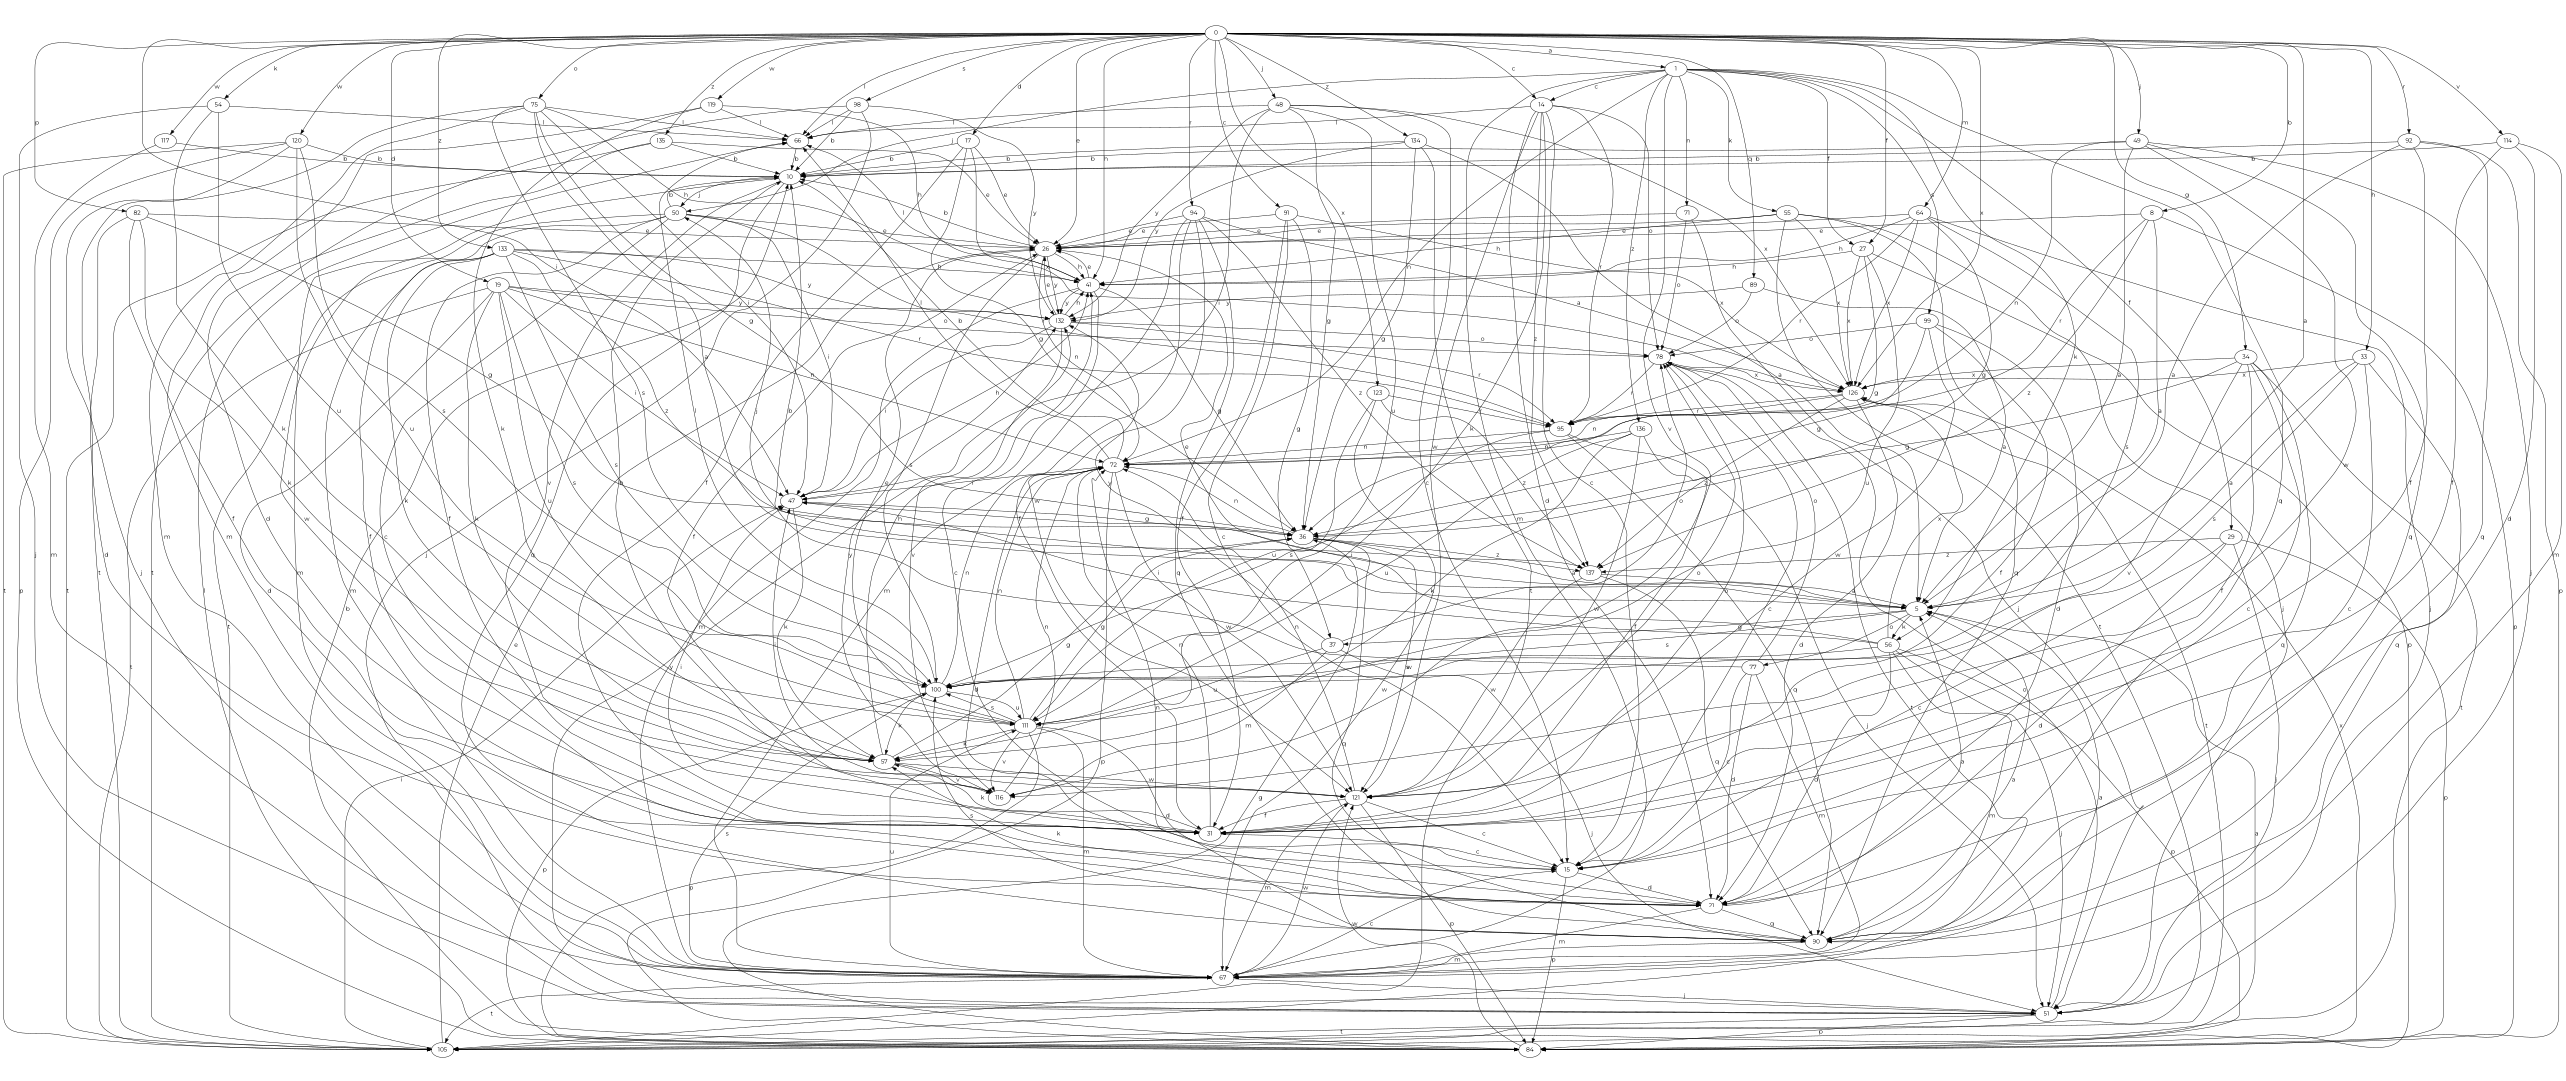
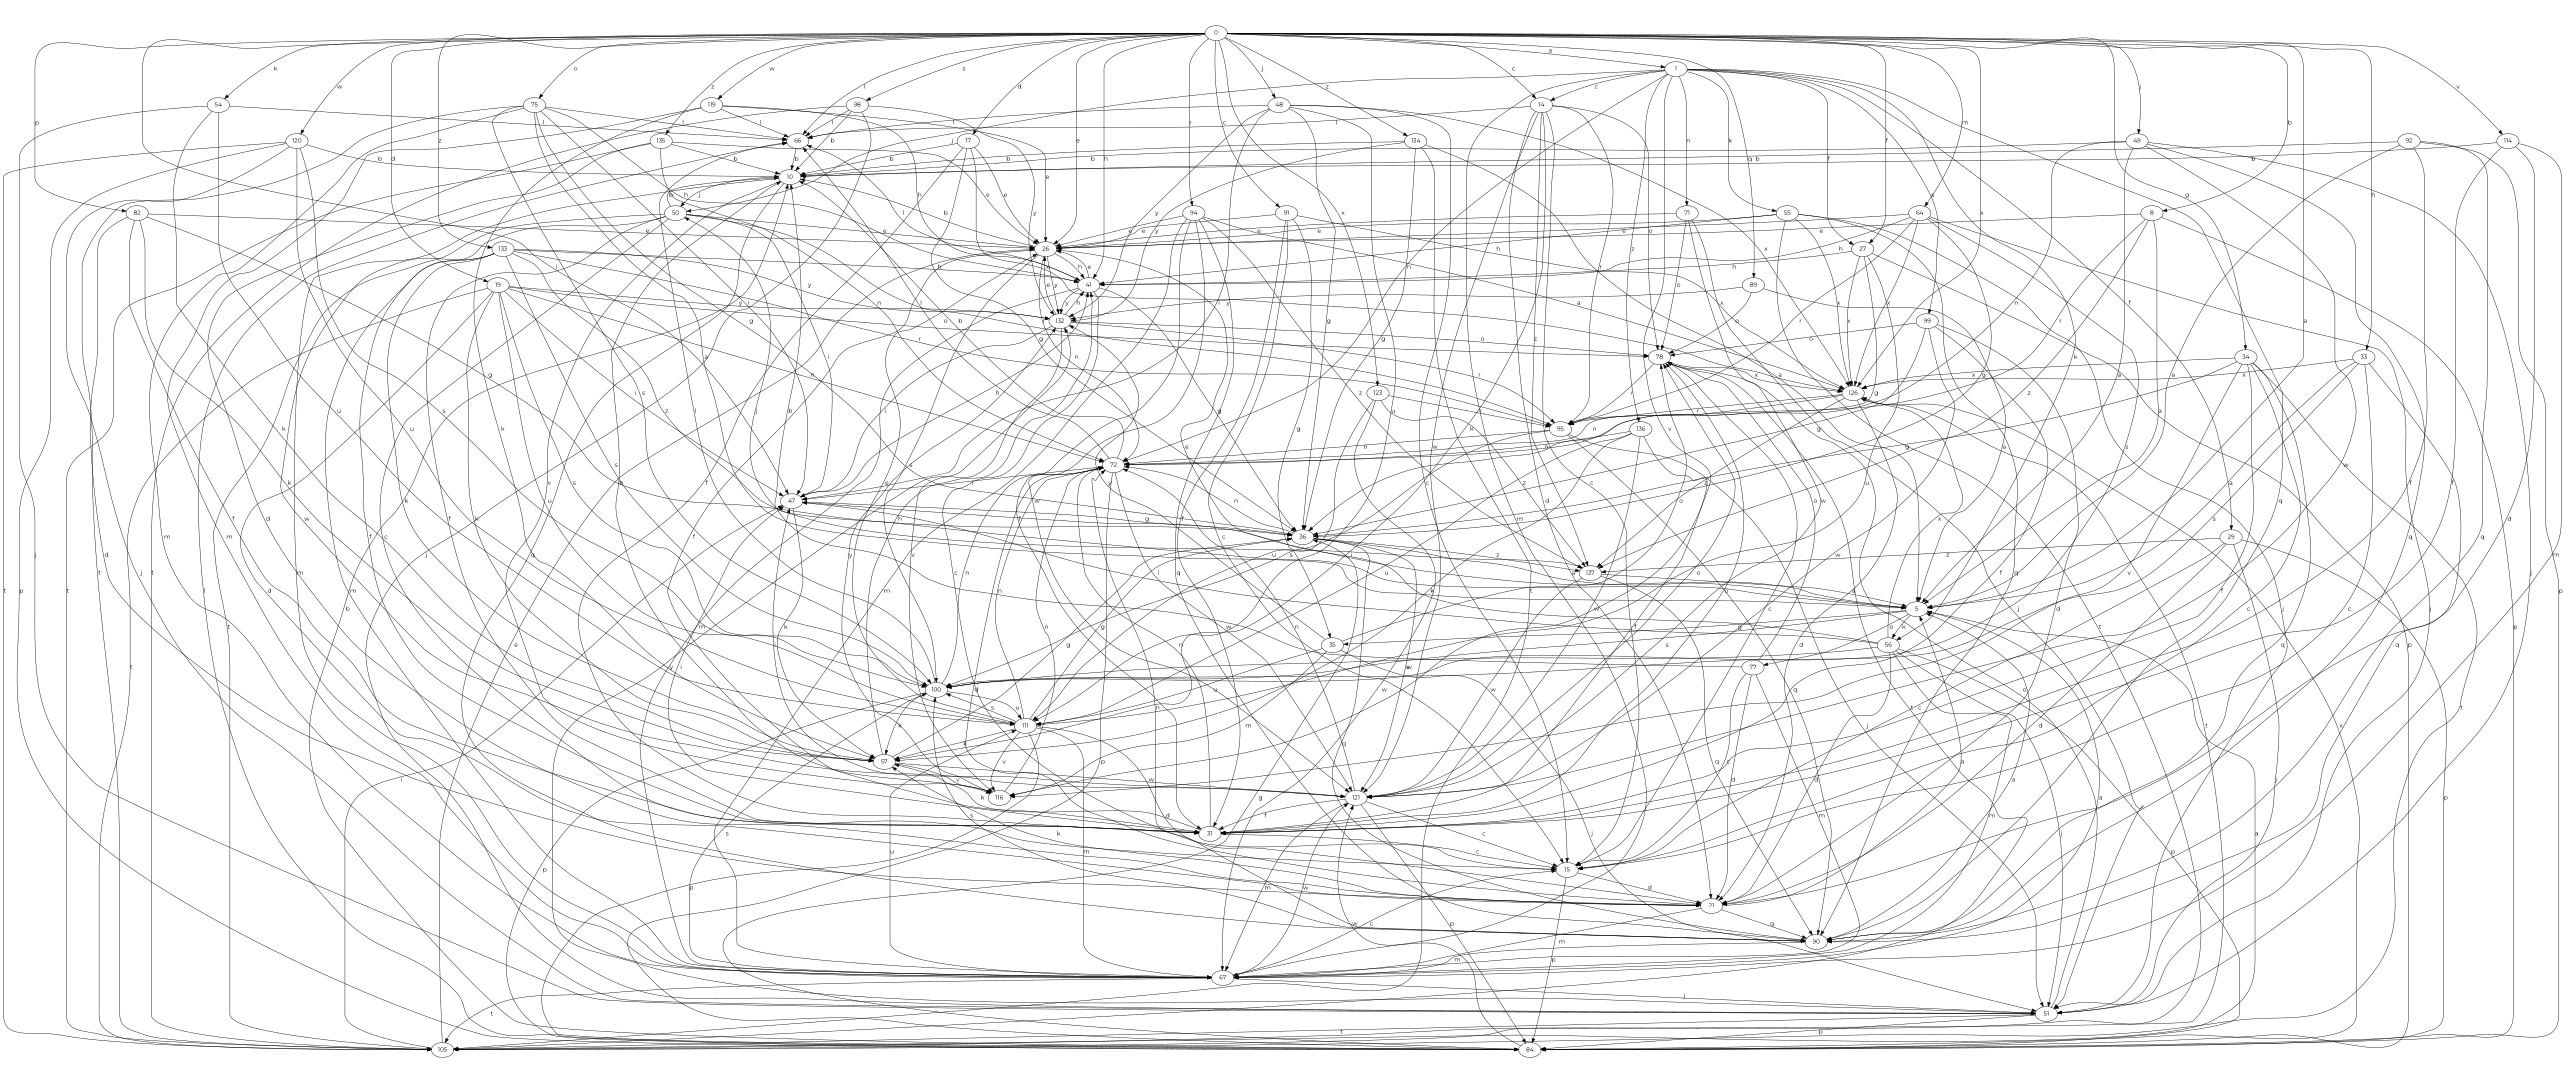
(1847, 38) -> none
none -> (937, 125)
(165, 141) -> none
none -> (874, 304)
none -> (1736, 576)
(1332, 645) -> (1332, 645)
